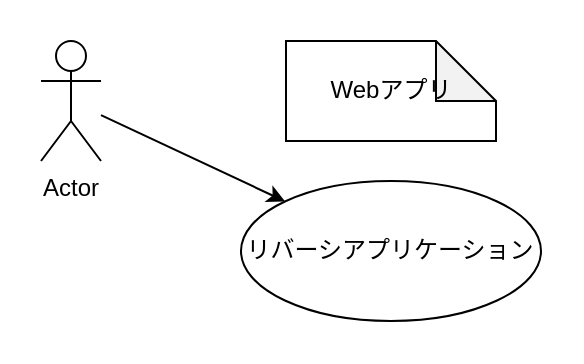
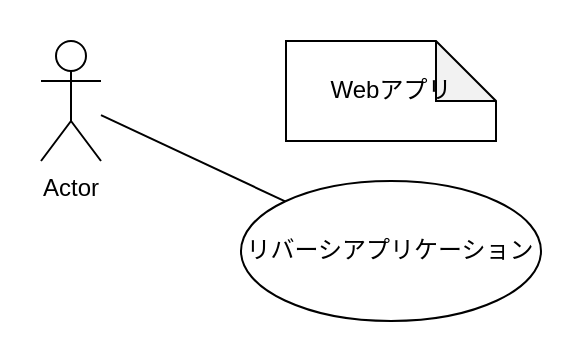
(271, 195) -> (276, 197)
